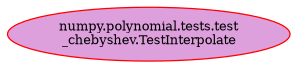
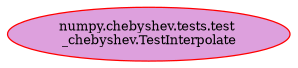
(149, 34) -> (149, 34)
